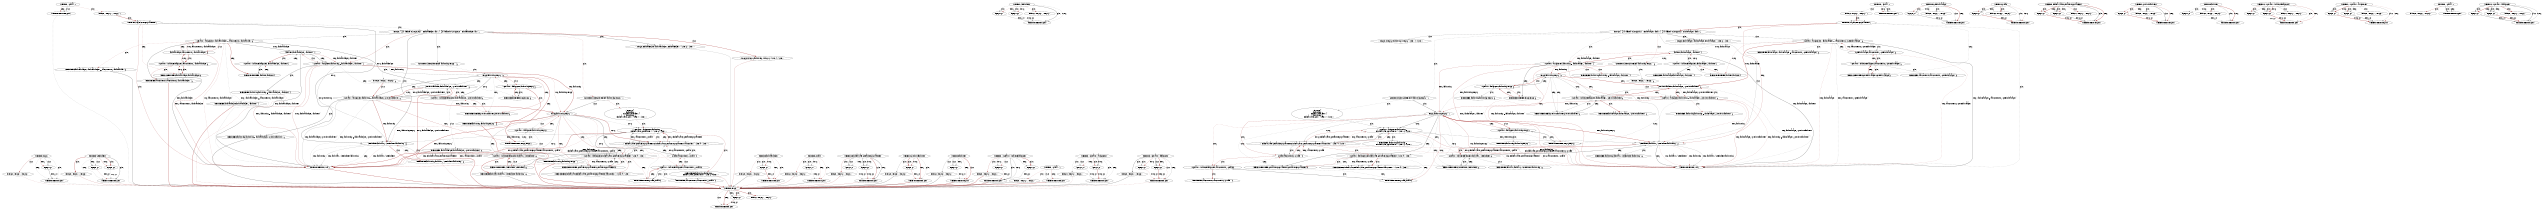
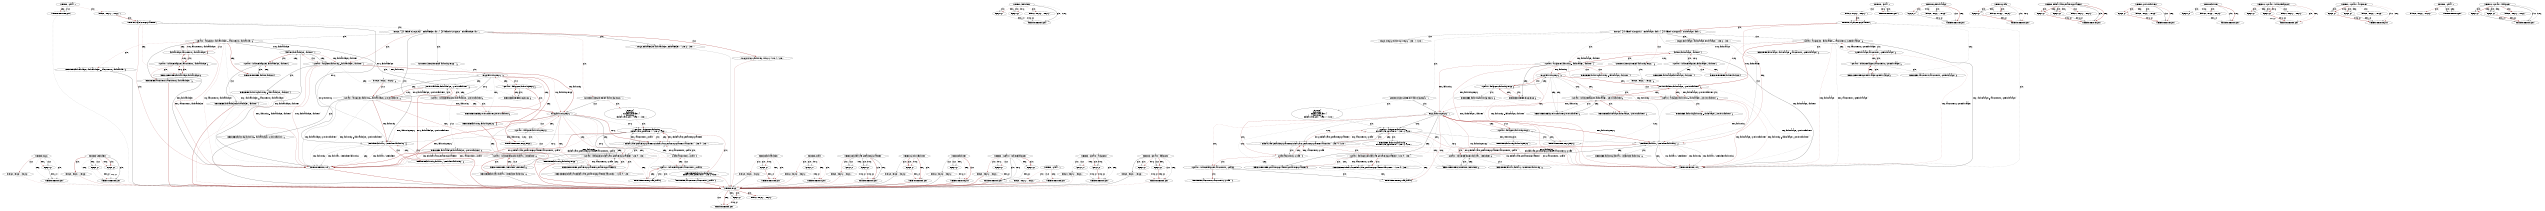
none -> (231, 79)
